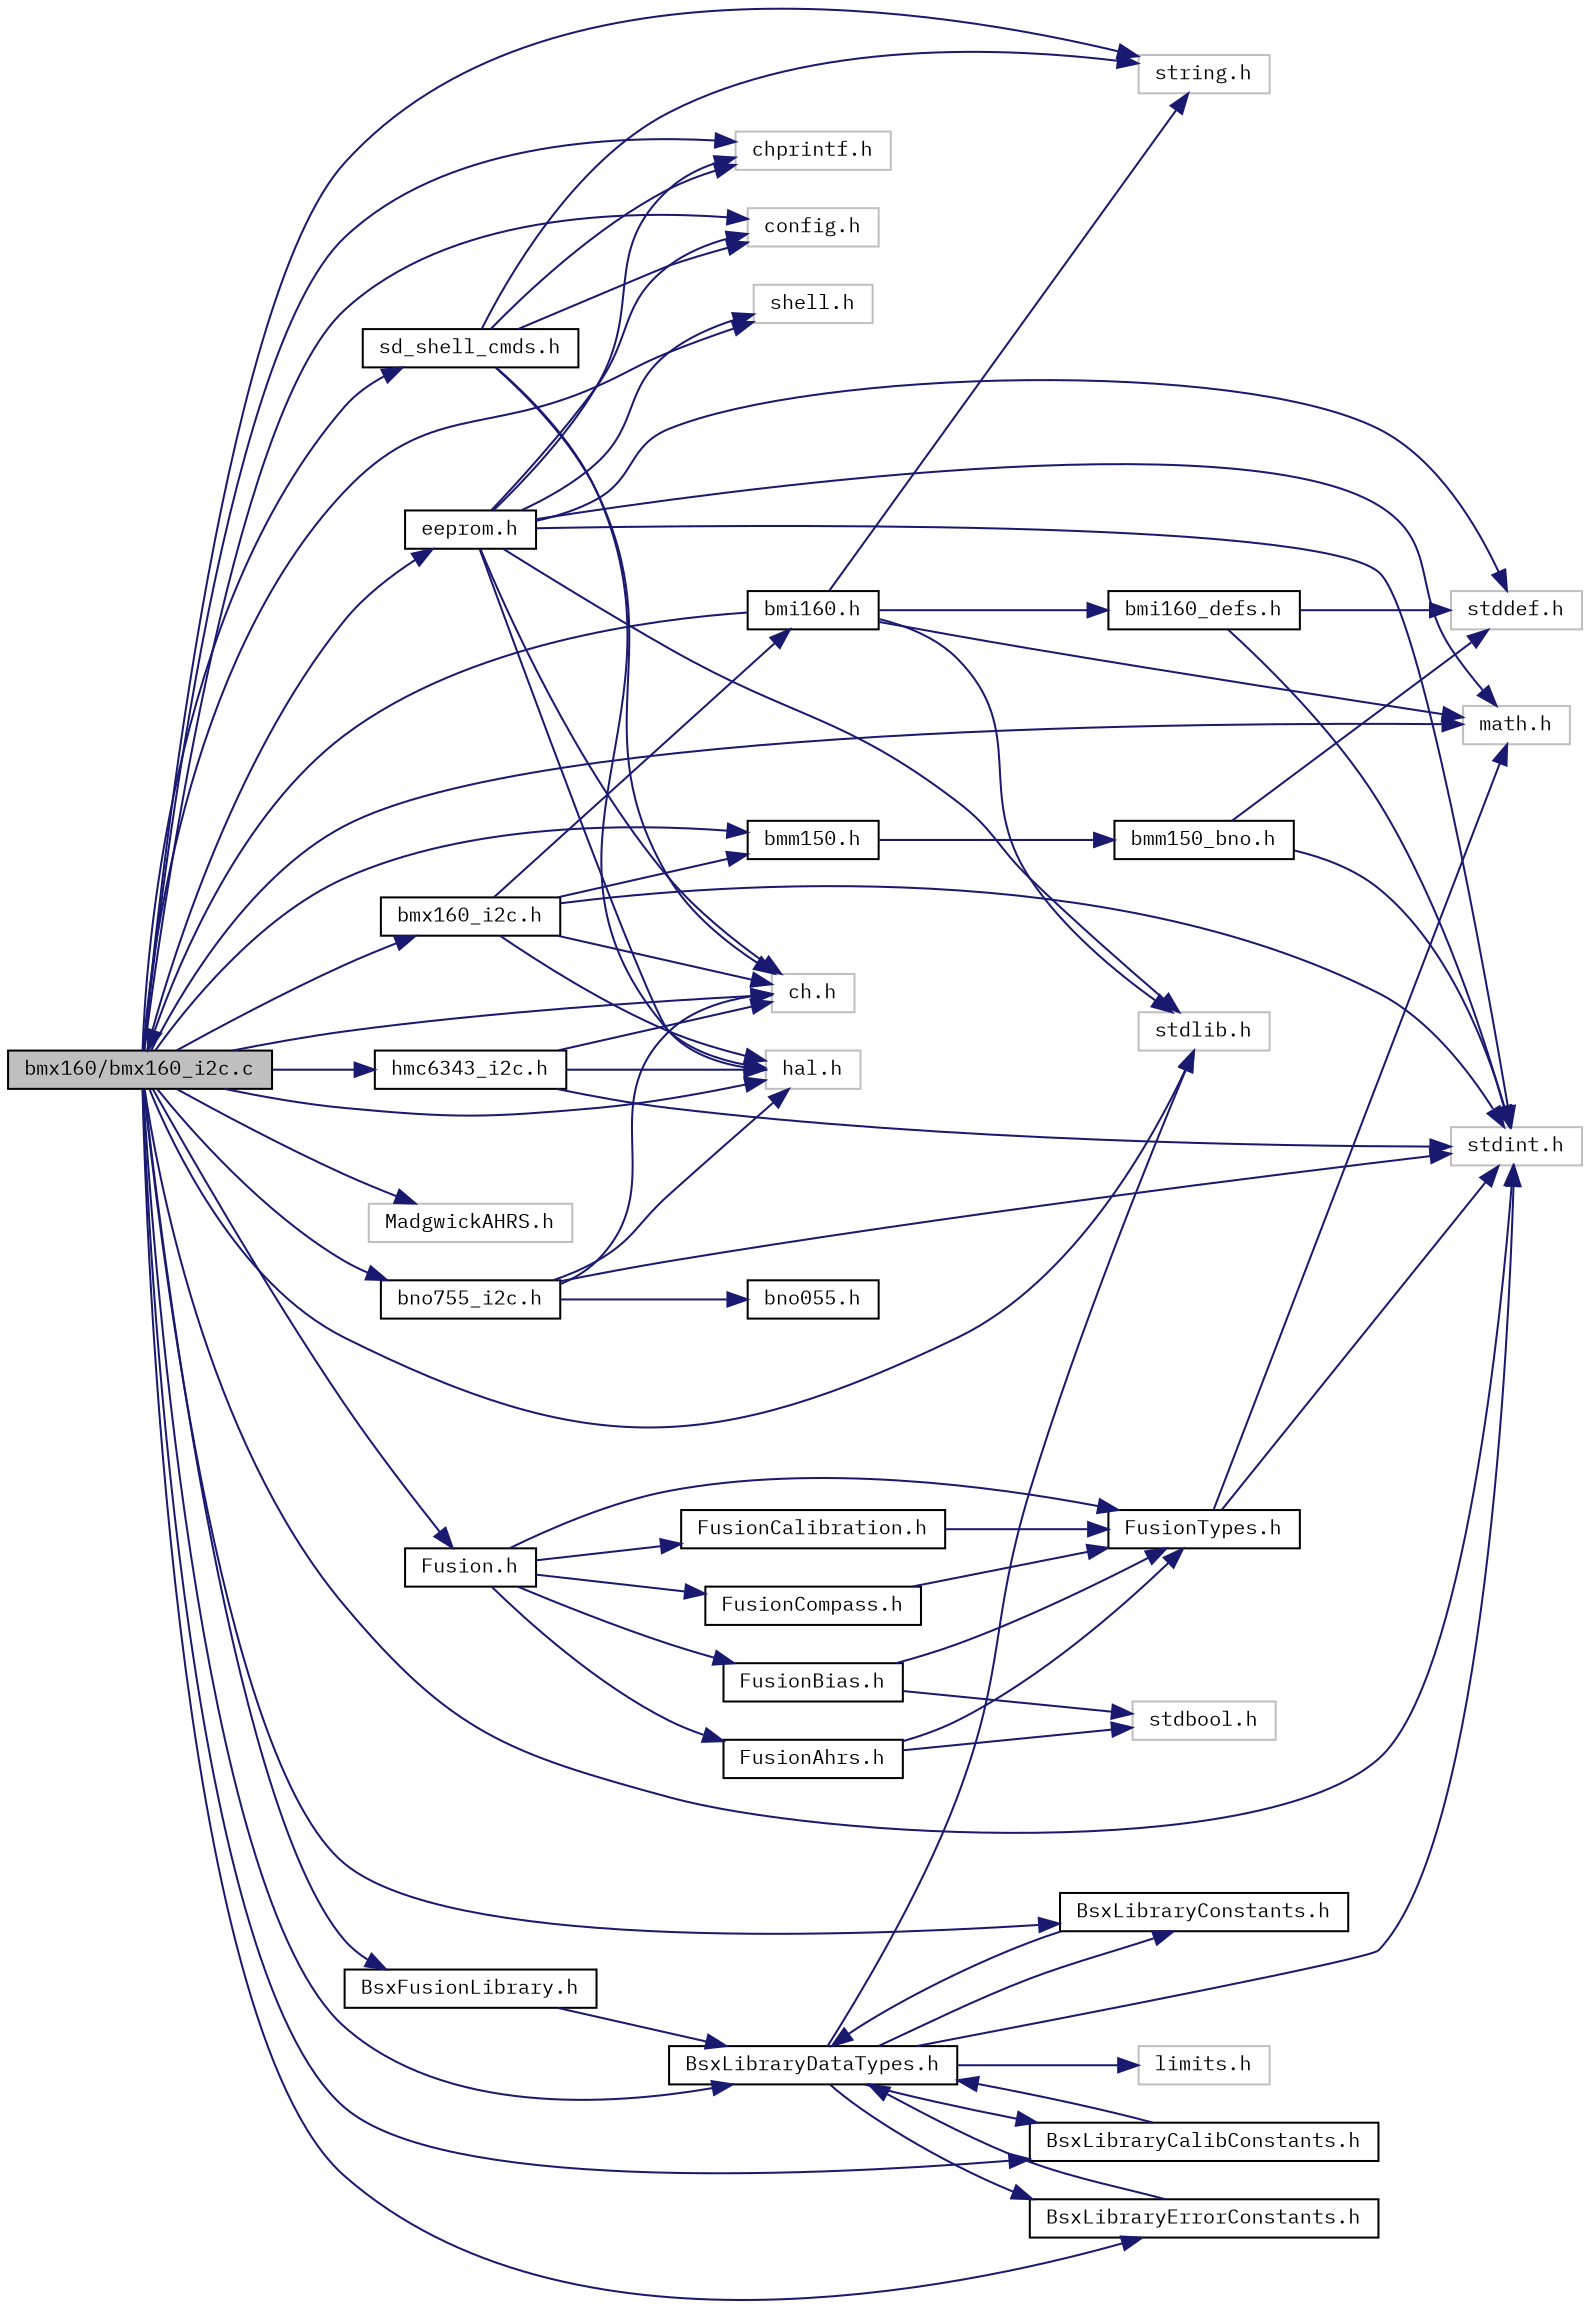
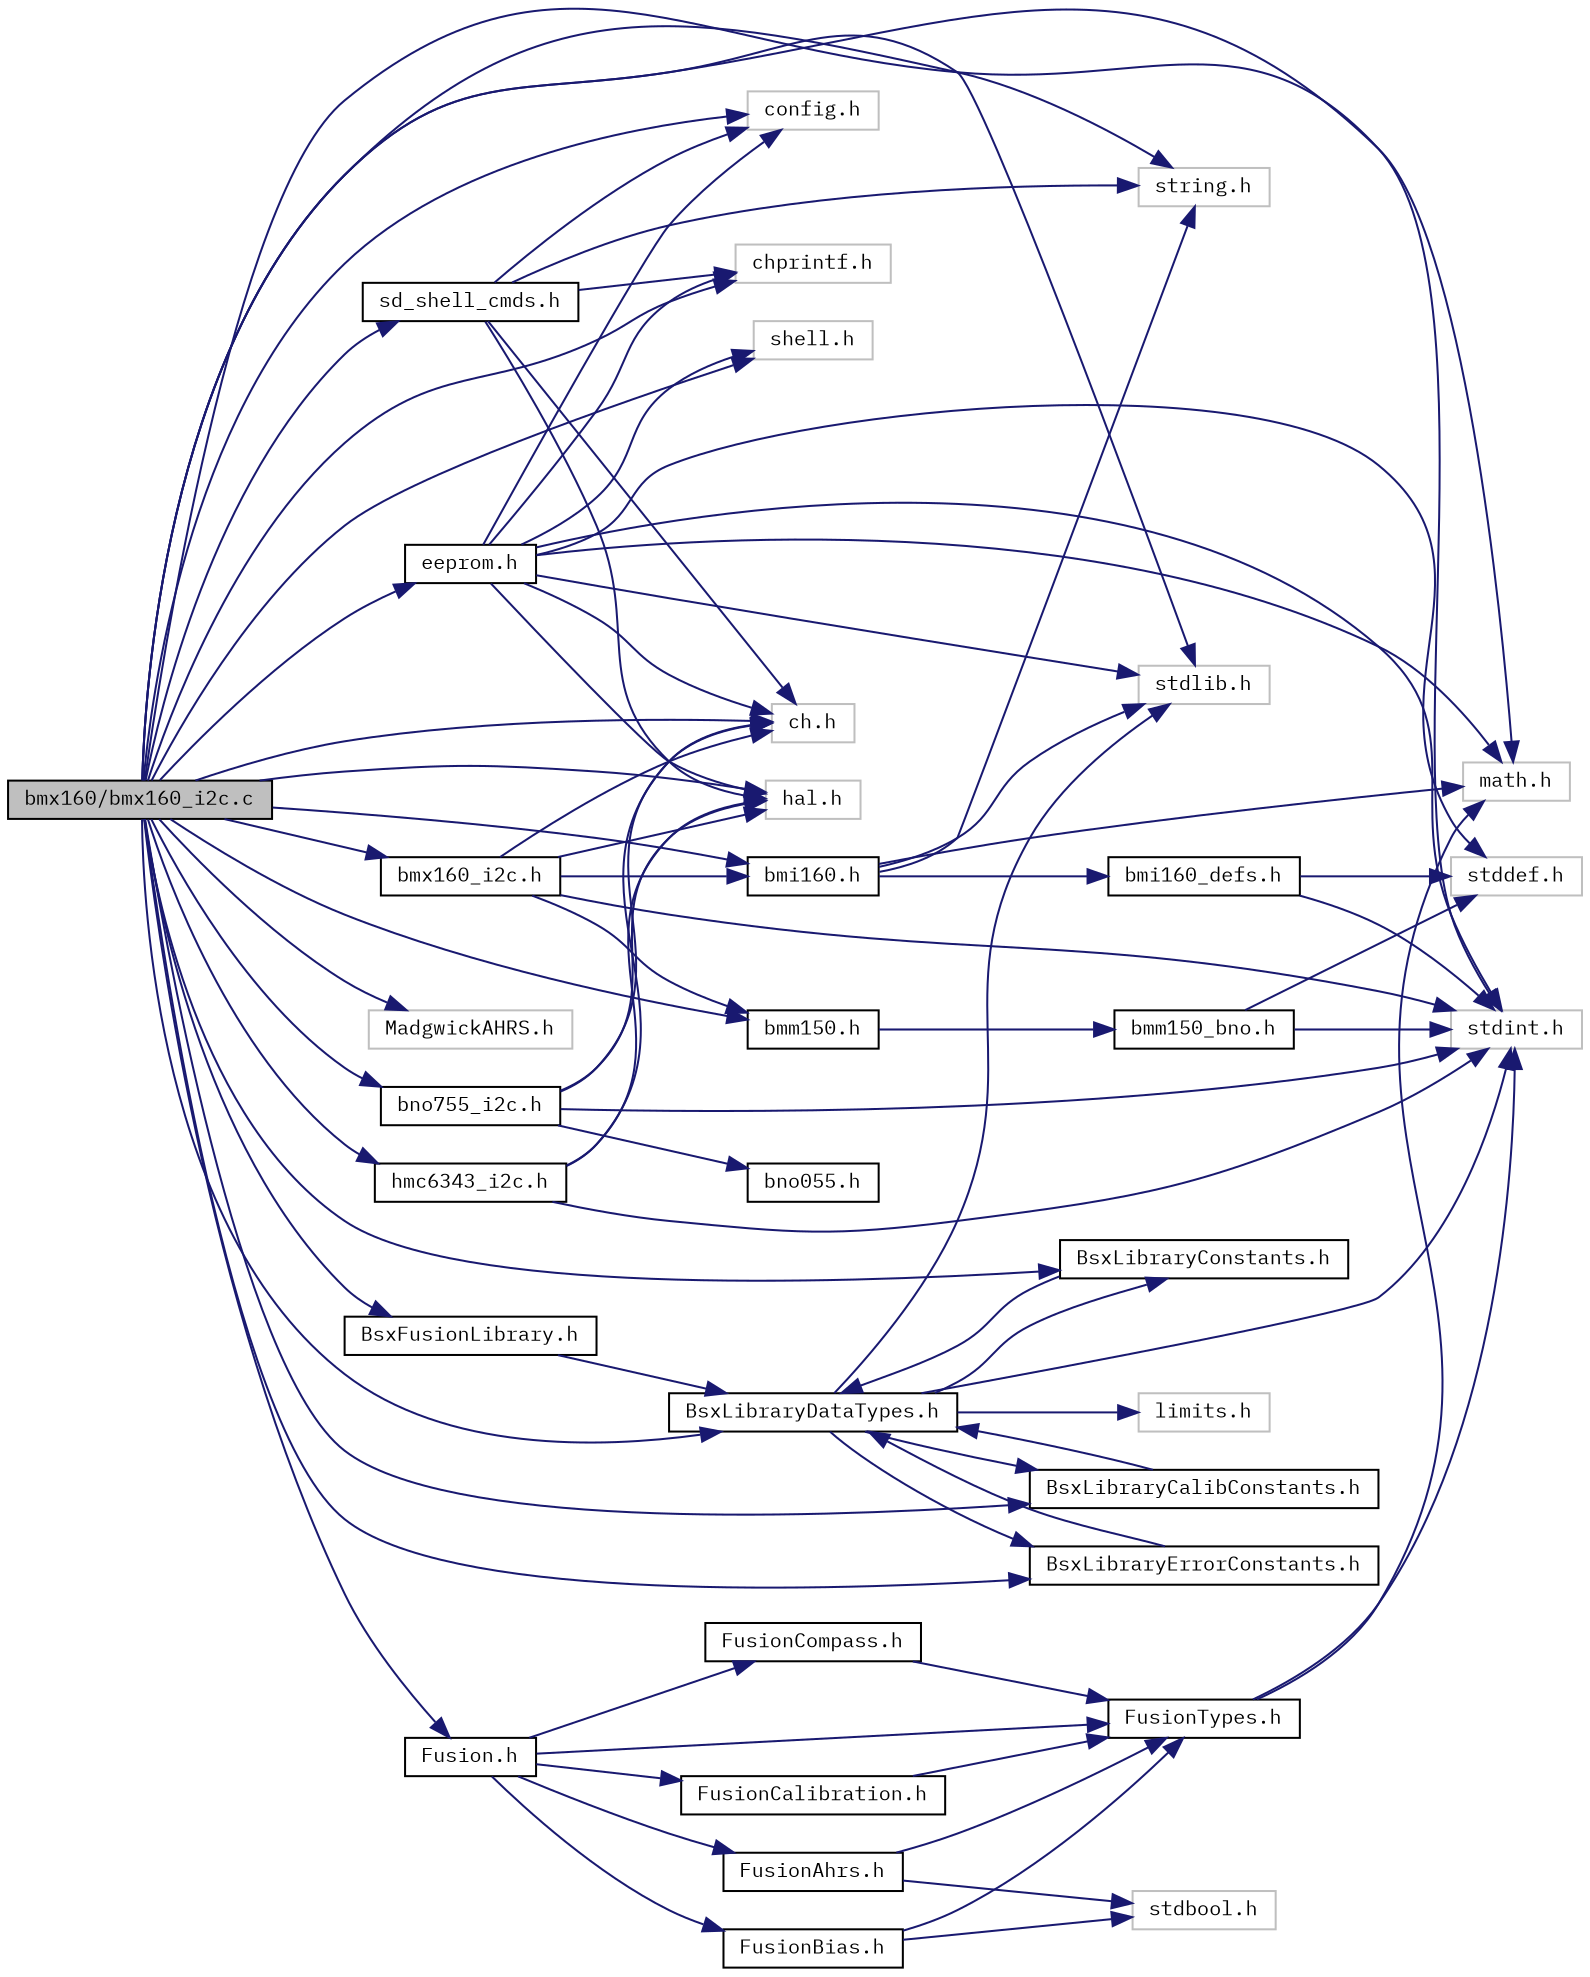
(374, 716) -> (501, 827)
